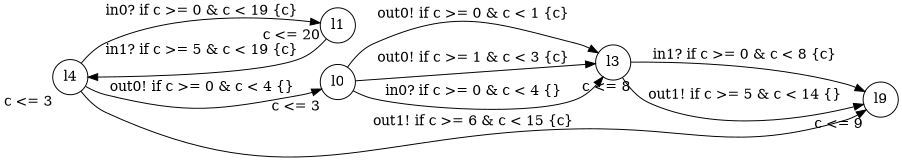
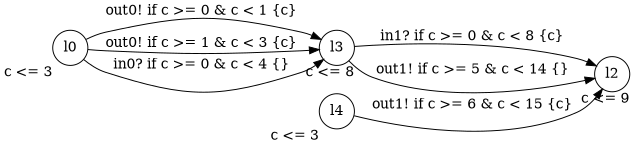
(338, 25) -> none
(881, 100) -> (612, 74)
(198, 108) -> none
